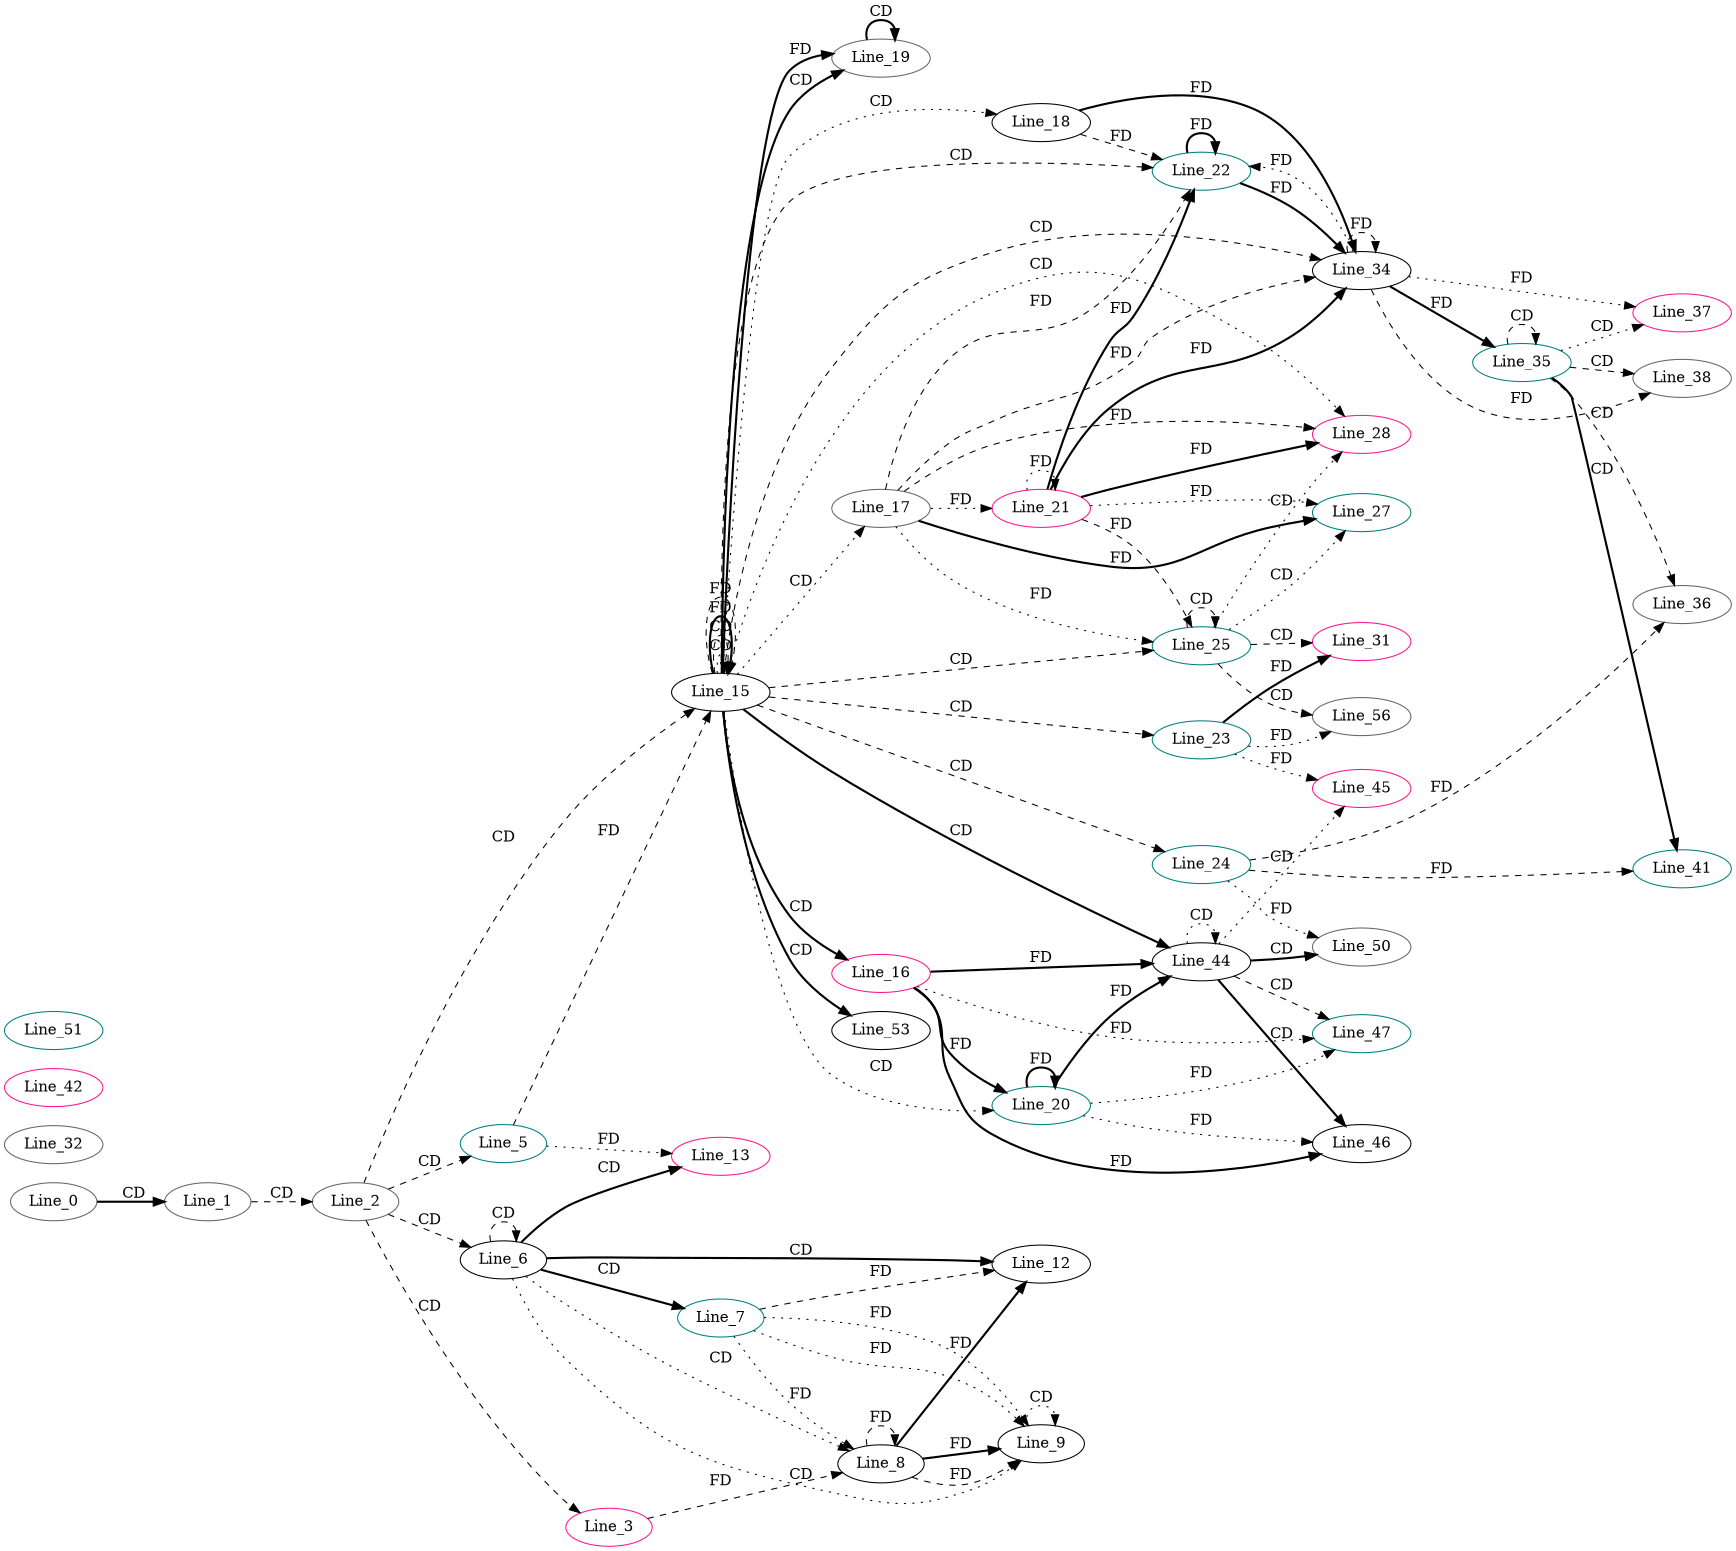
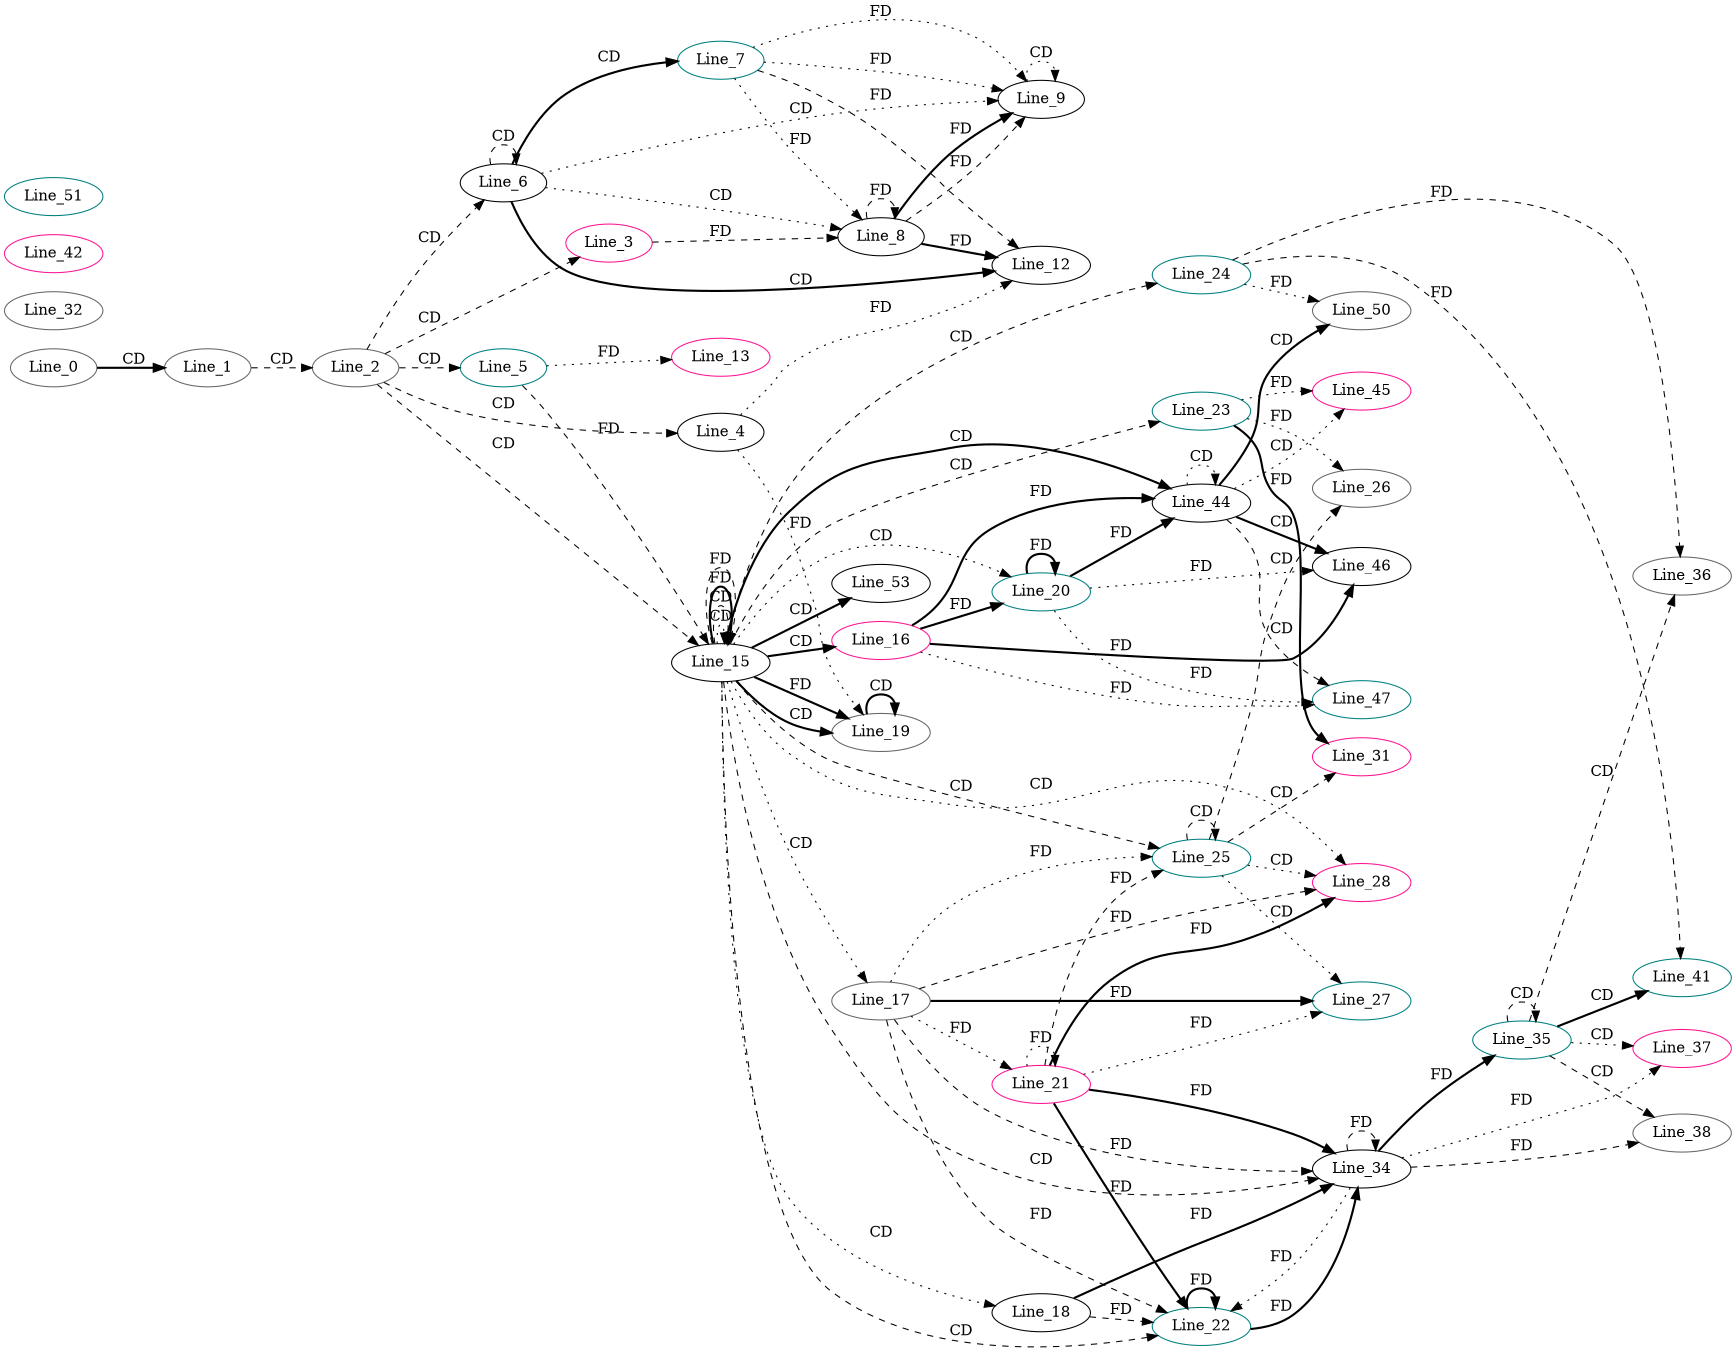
none -> (721, 432)
(1362, 717) -> (1362, 488)
(590, 1196) -> none
